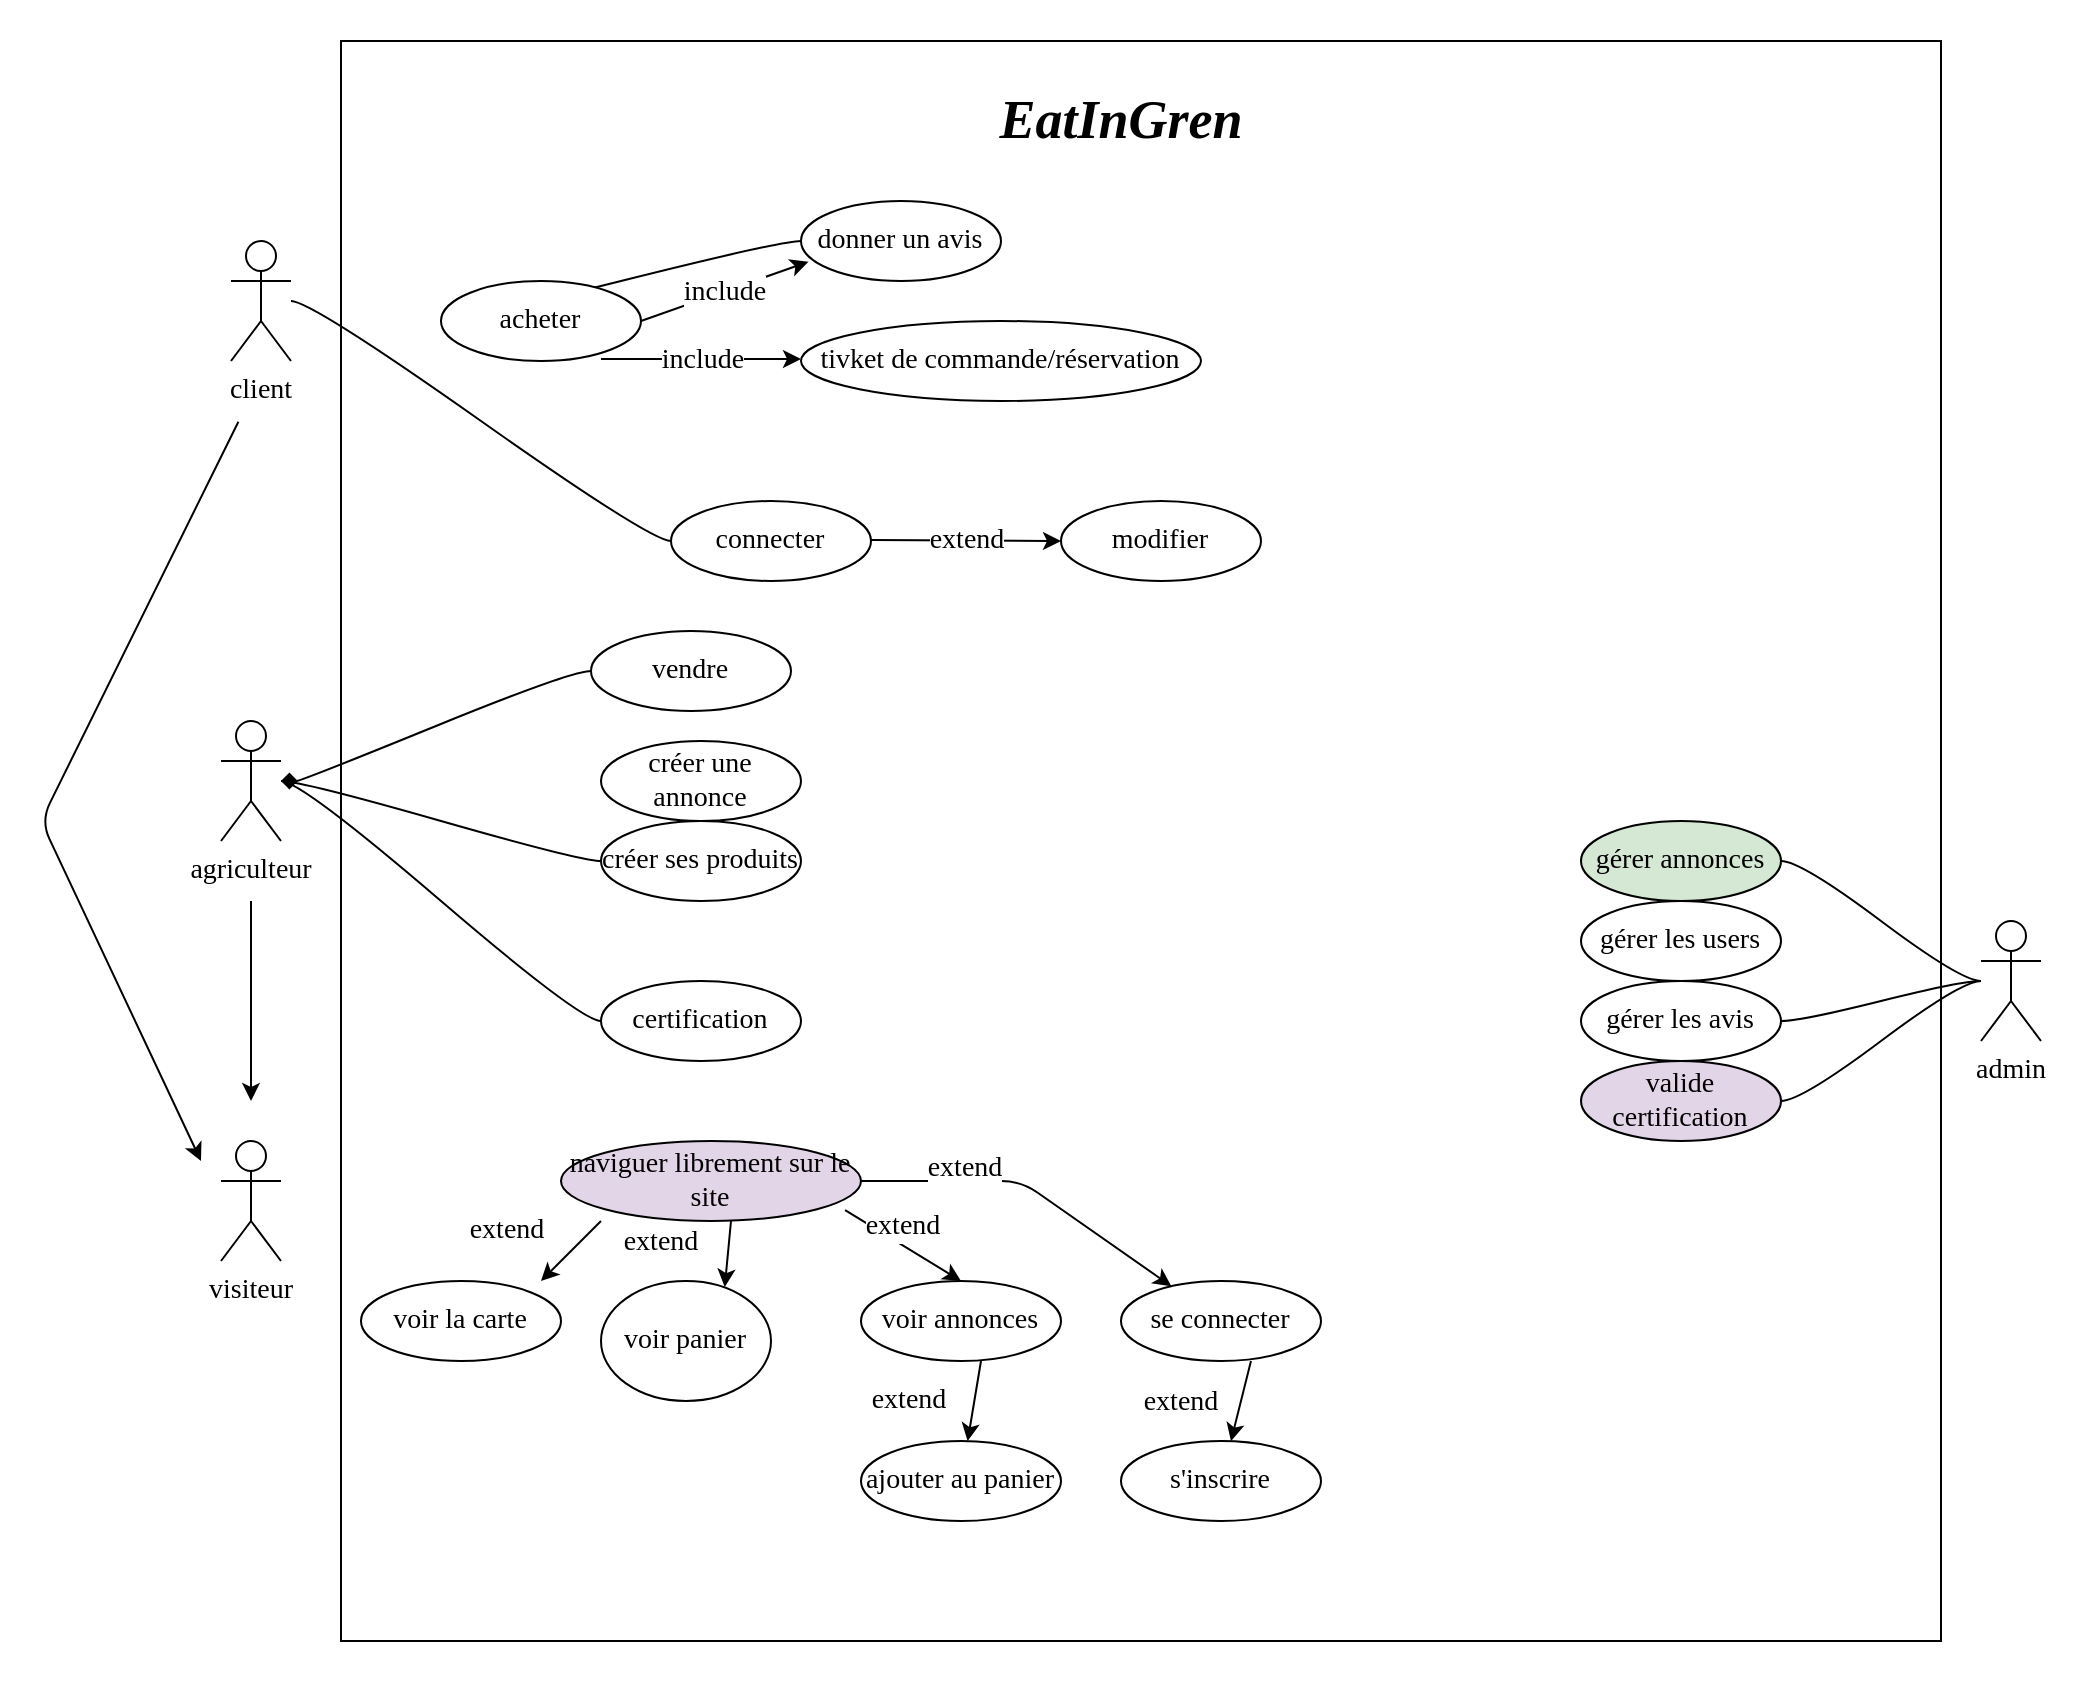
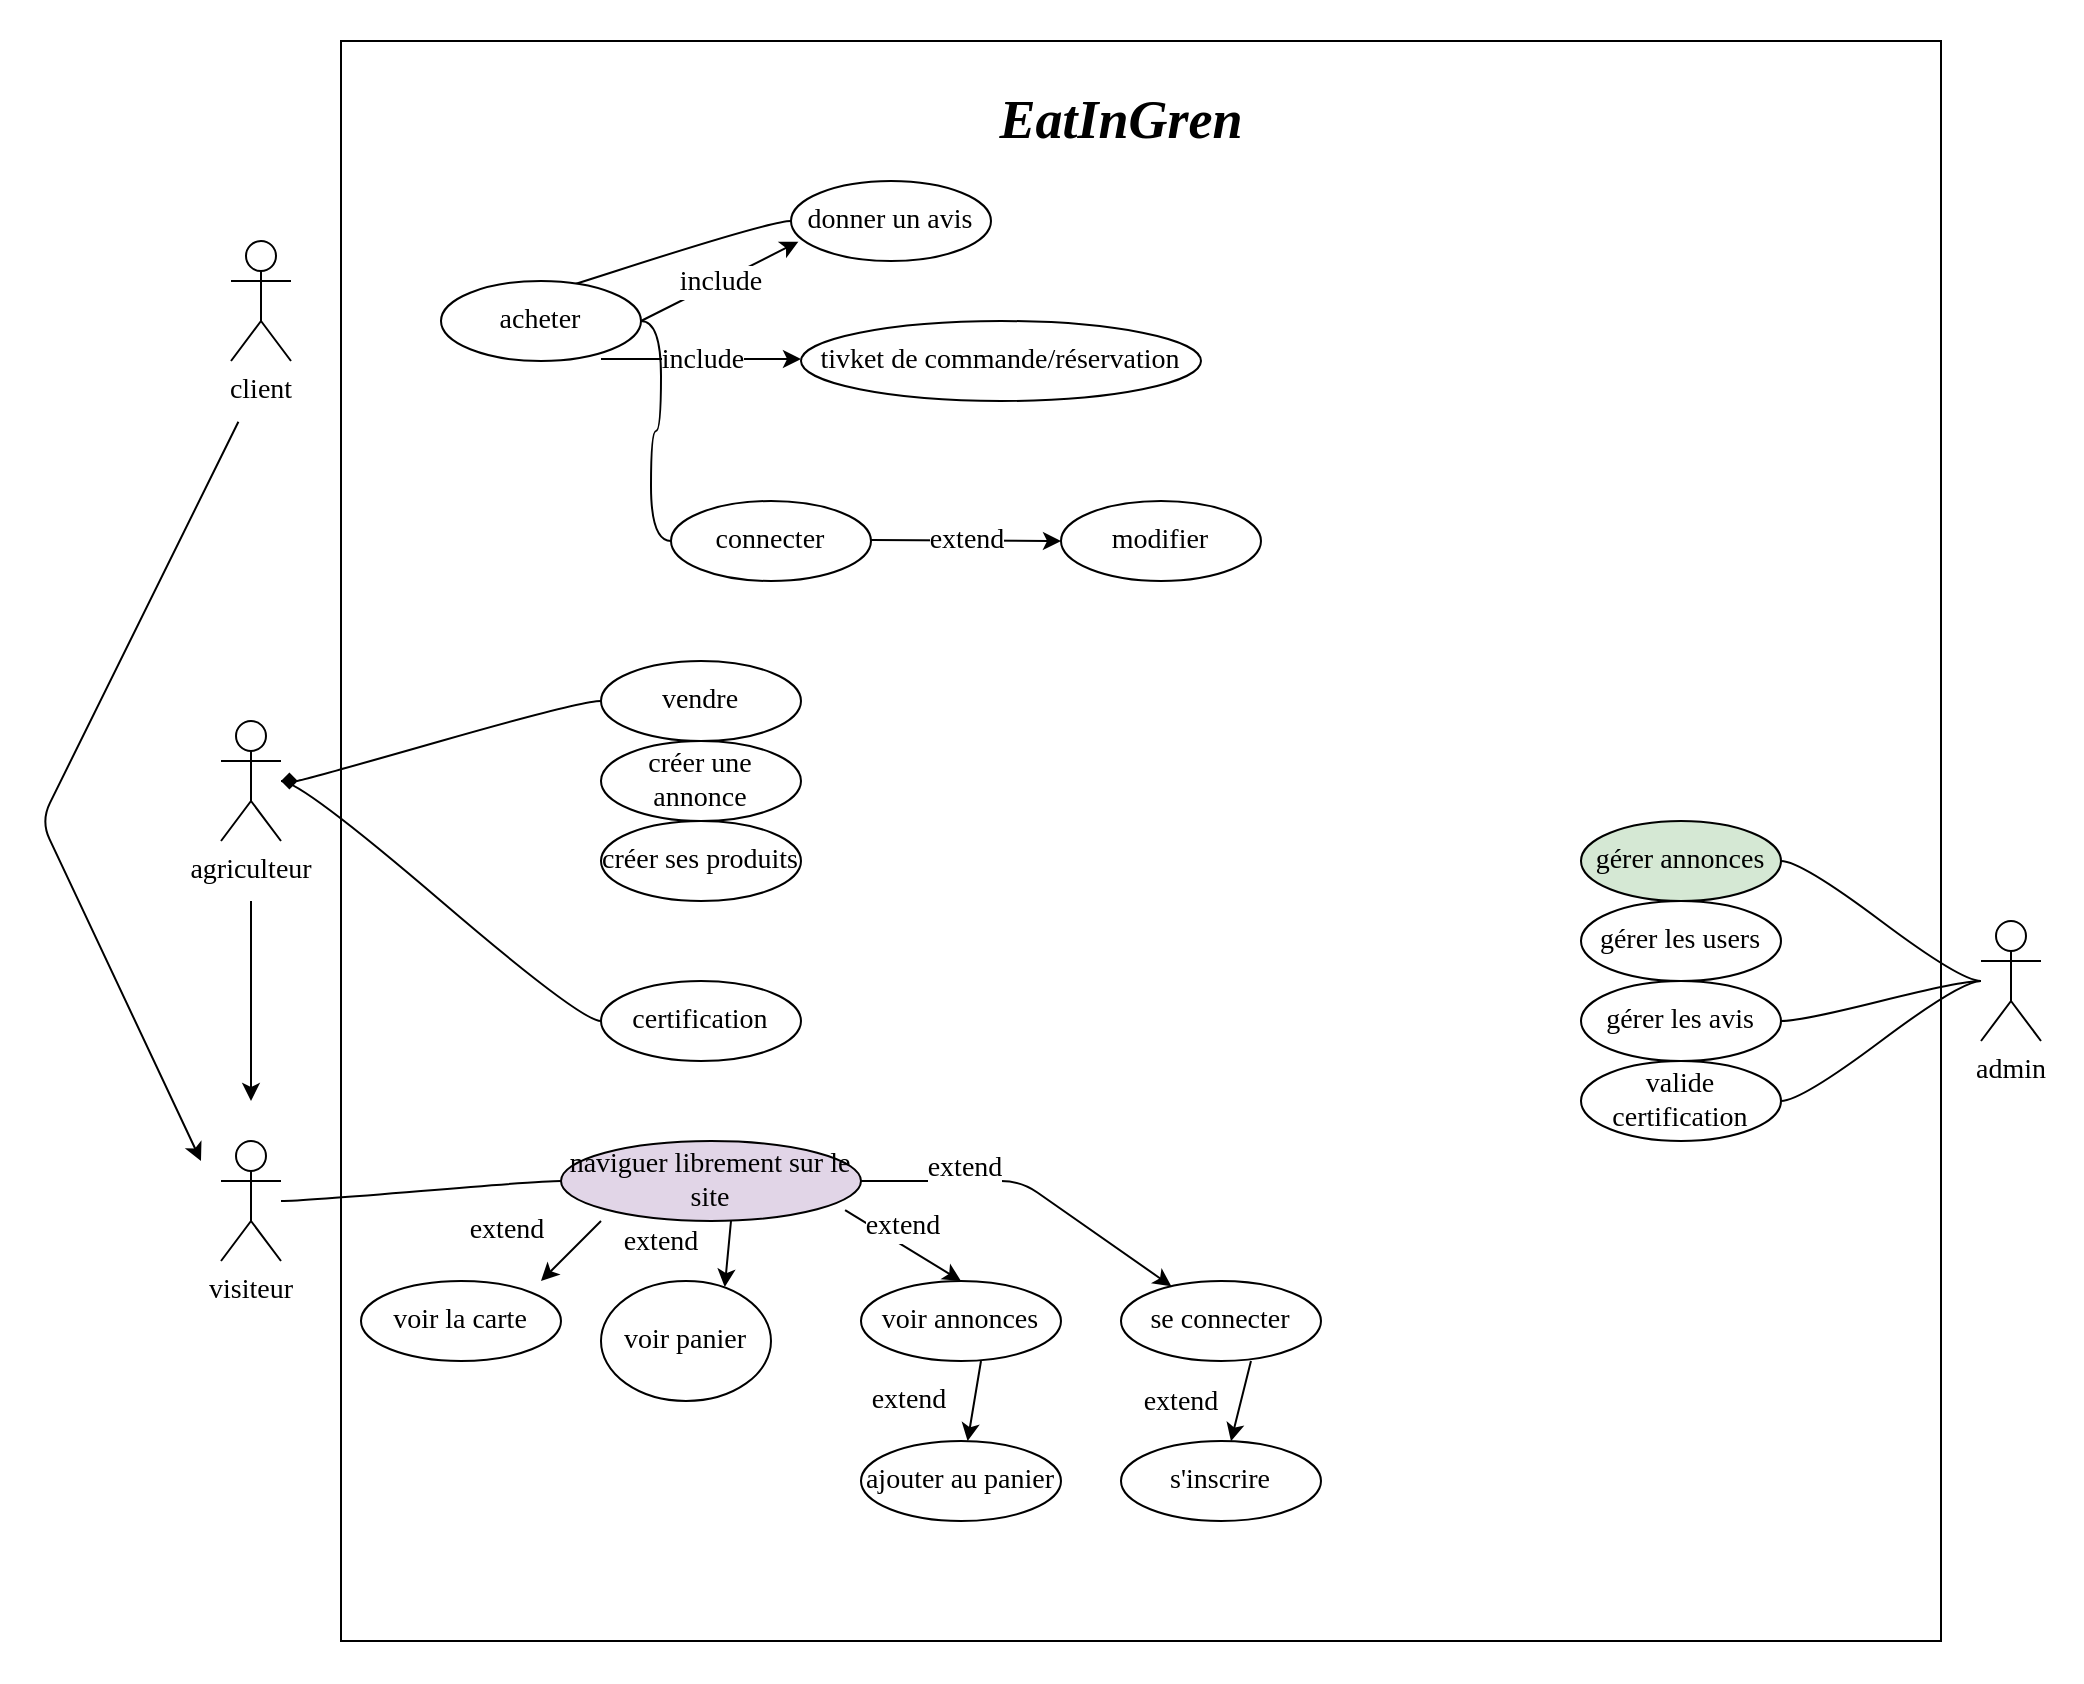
(901, 241) -> (891, 221)
(479, 419) -> (656, 431)
(691, 671) -> (701, 701)
(449, 823) -> none
(1681, 1101) -> (1681, 1101)
none -> (421, 1191)
